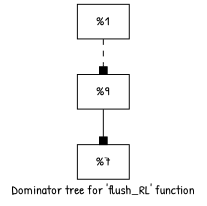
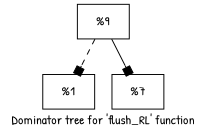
(103, 52) -> (88, 52)
